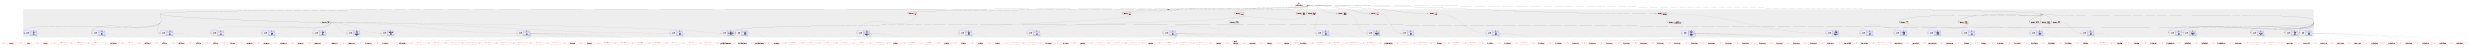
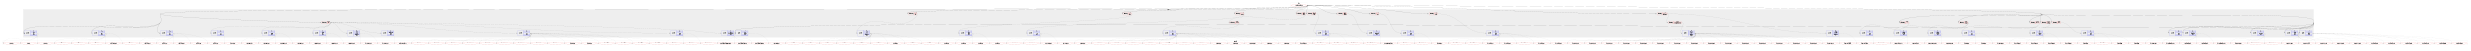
(1150, 43) -> (1150, 43)
